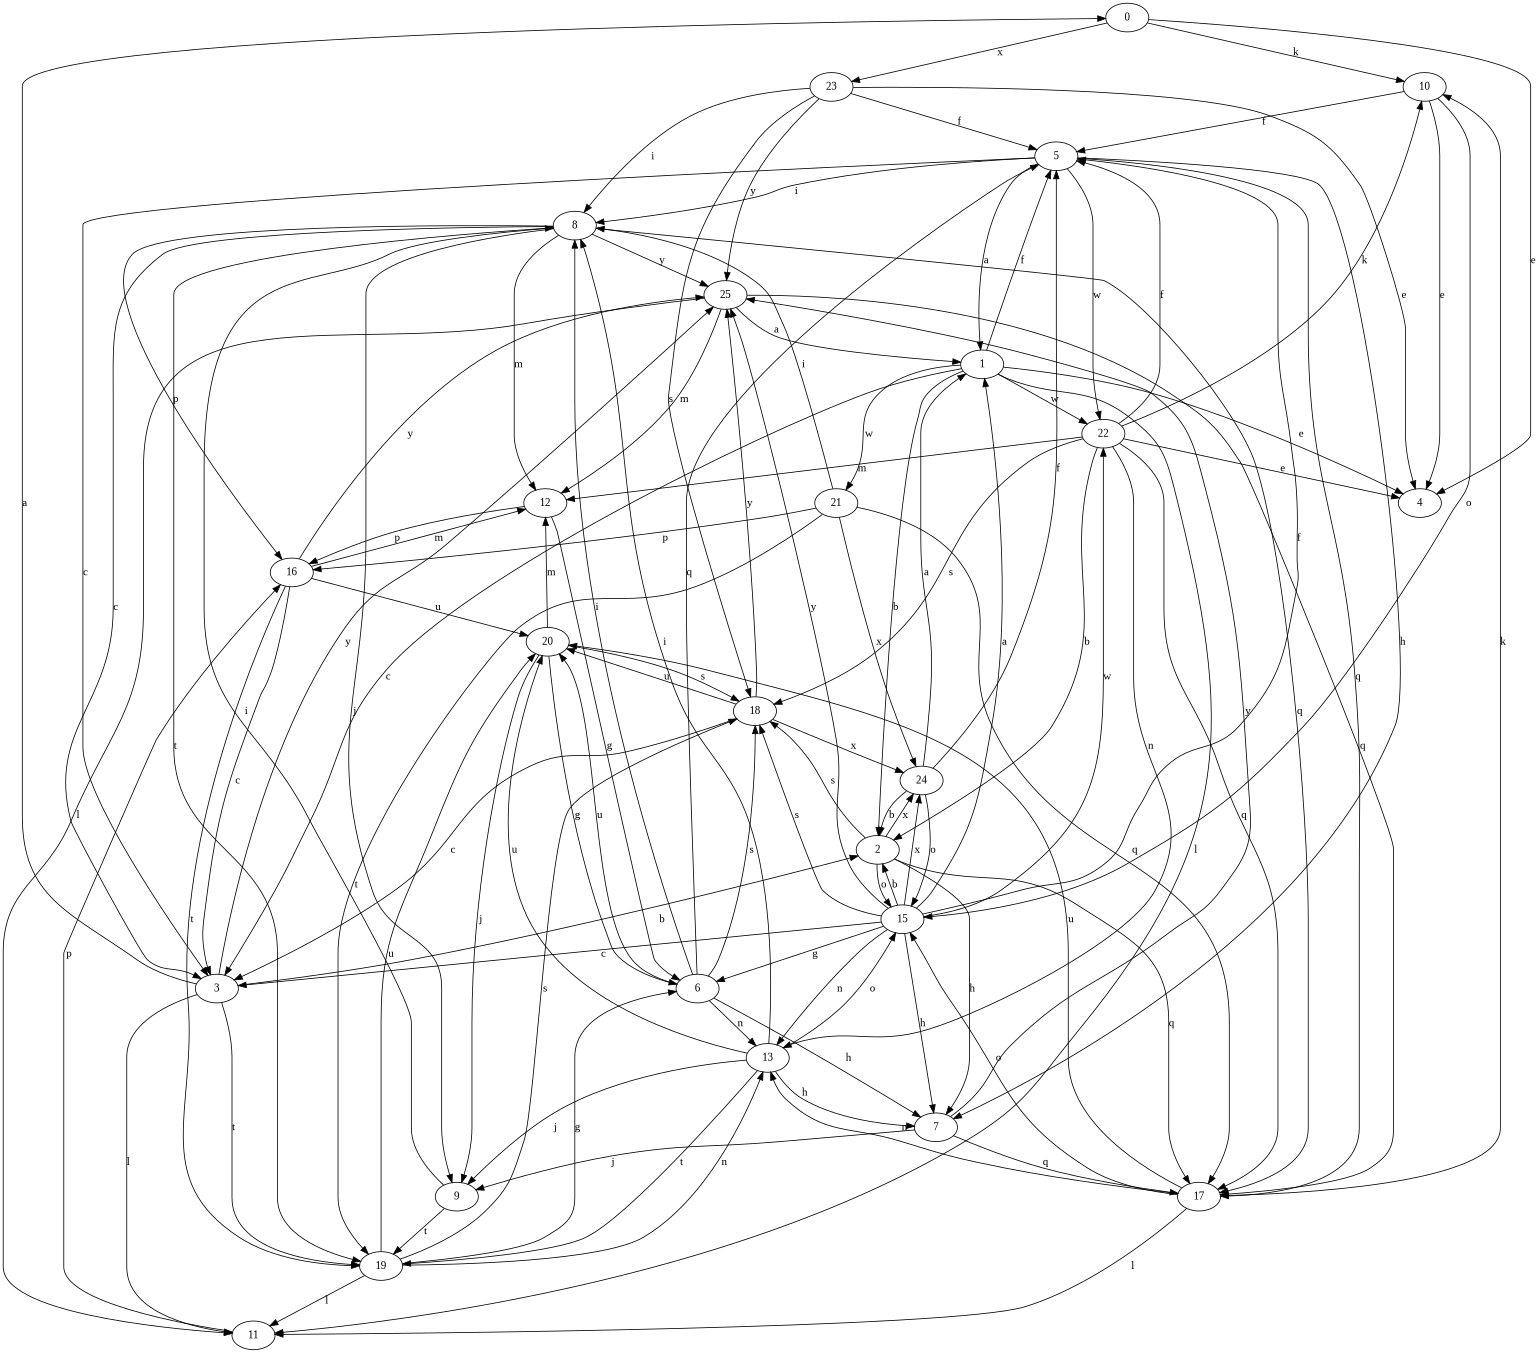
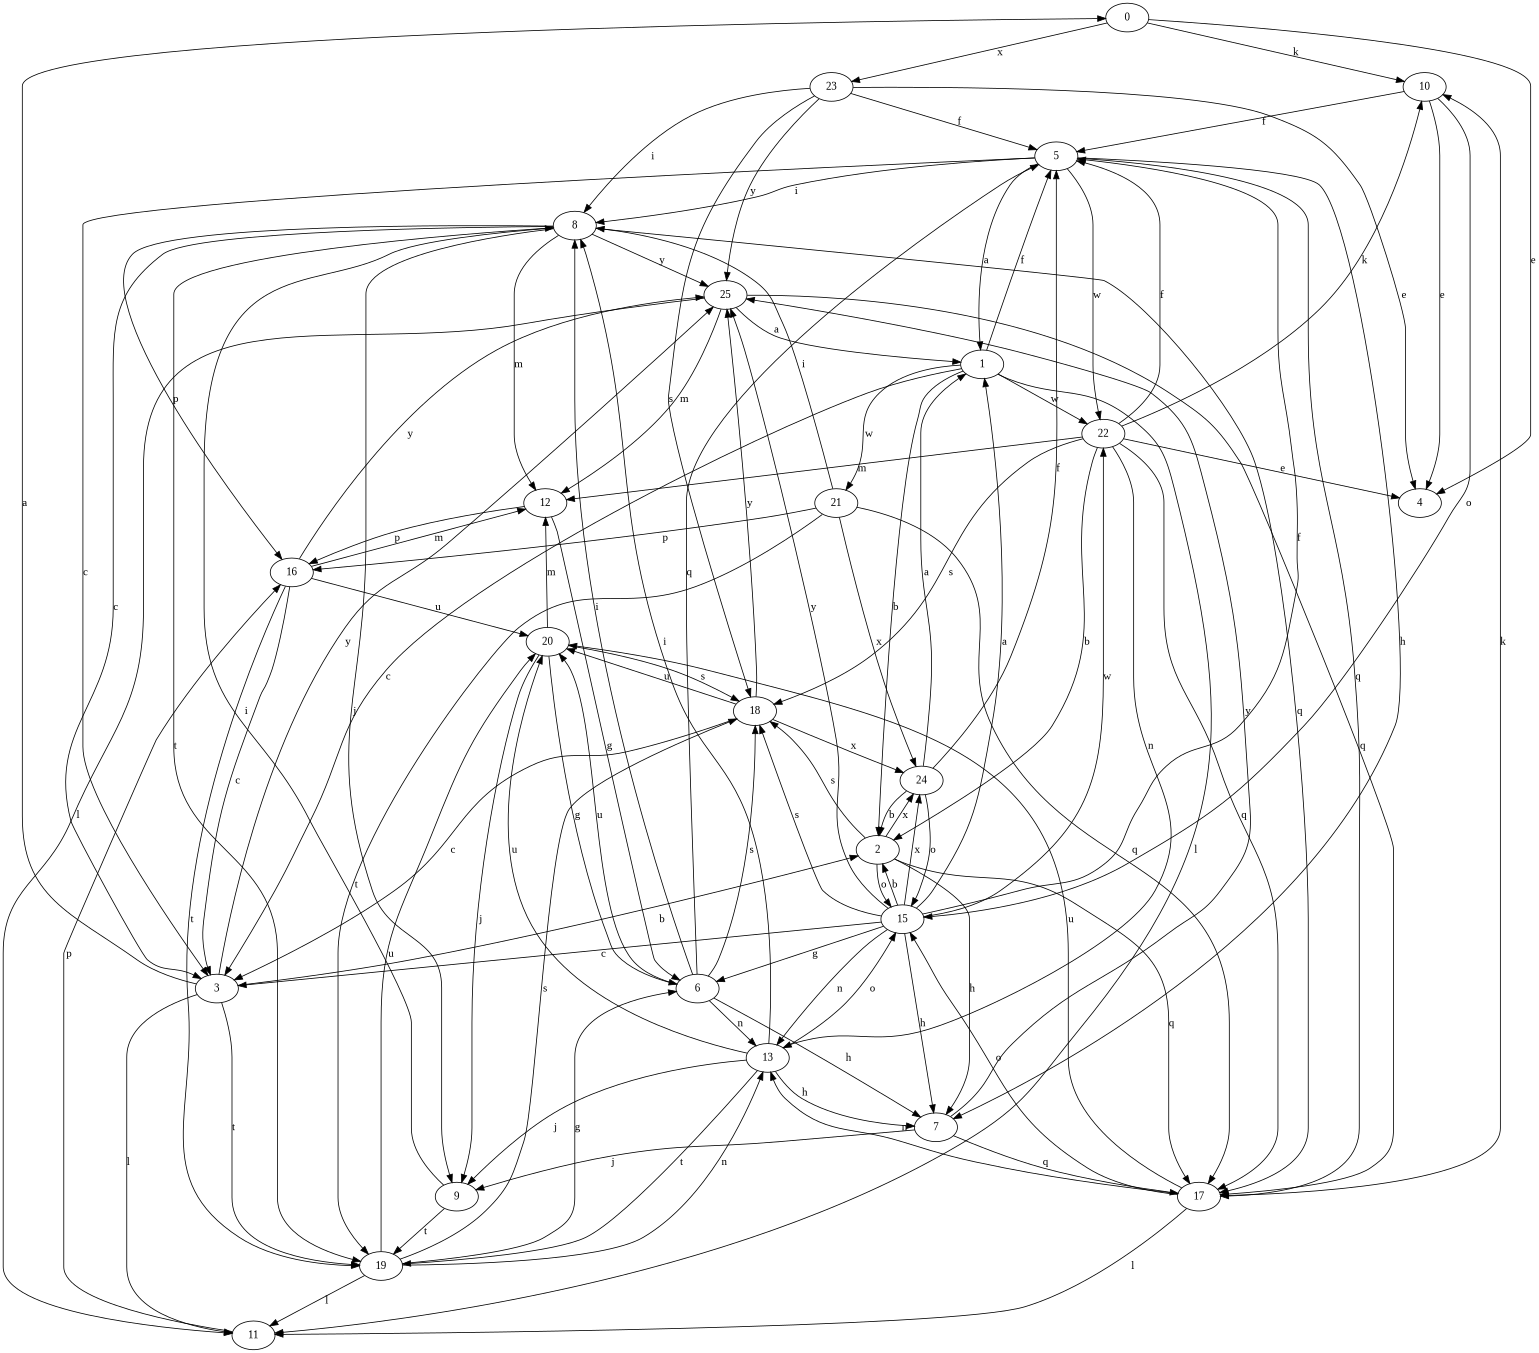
(1205, 410) -> none
